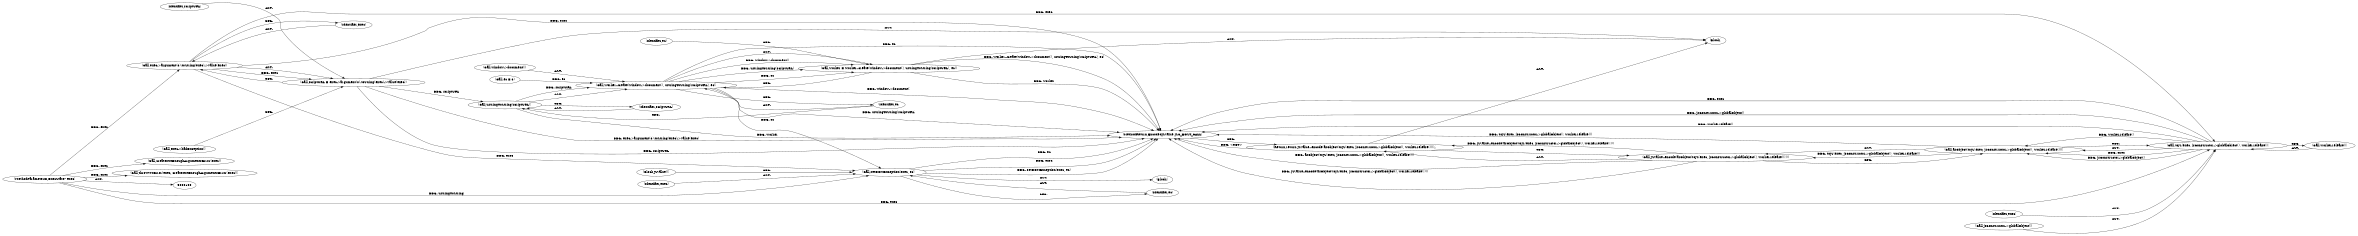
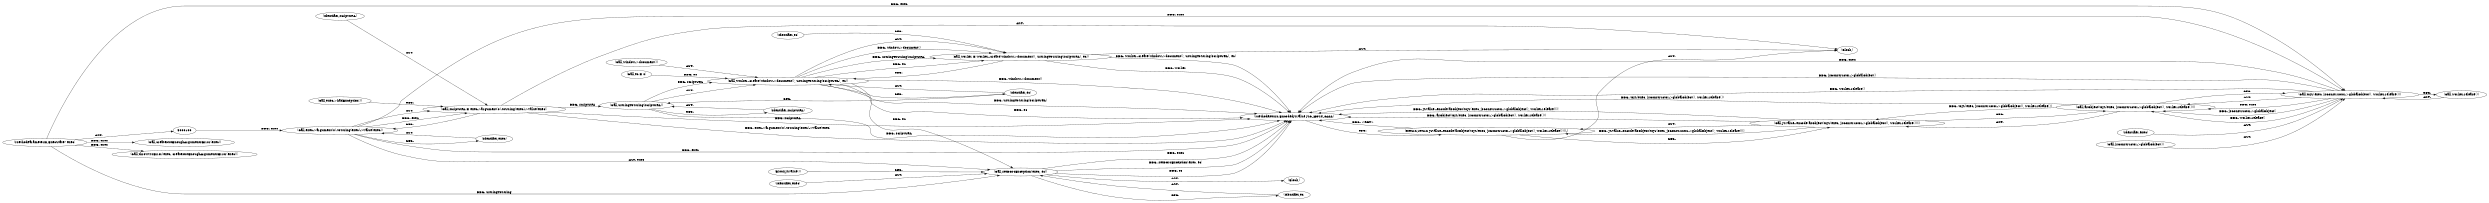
(114, 123) -> (238, 130)
(768, 135) -> (899, 134)
(505, 156) -> (637, 160)
